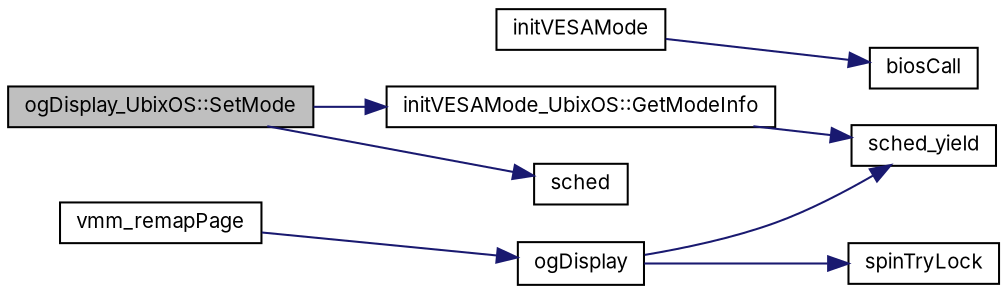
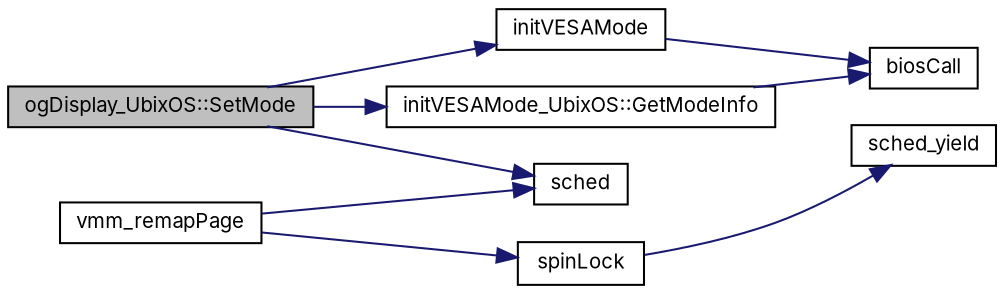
none -> (371, 68)
(792, 131) -> (801, 82)
none -> (388, 202)
(581, 263) -> (581, 263)
(924, 263) -> none
